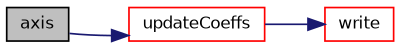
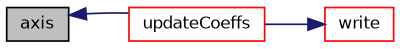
(90, 35) -> (107, 13)
